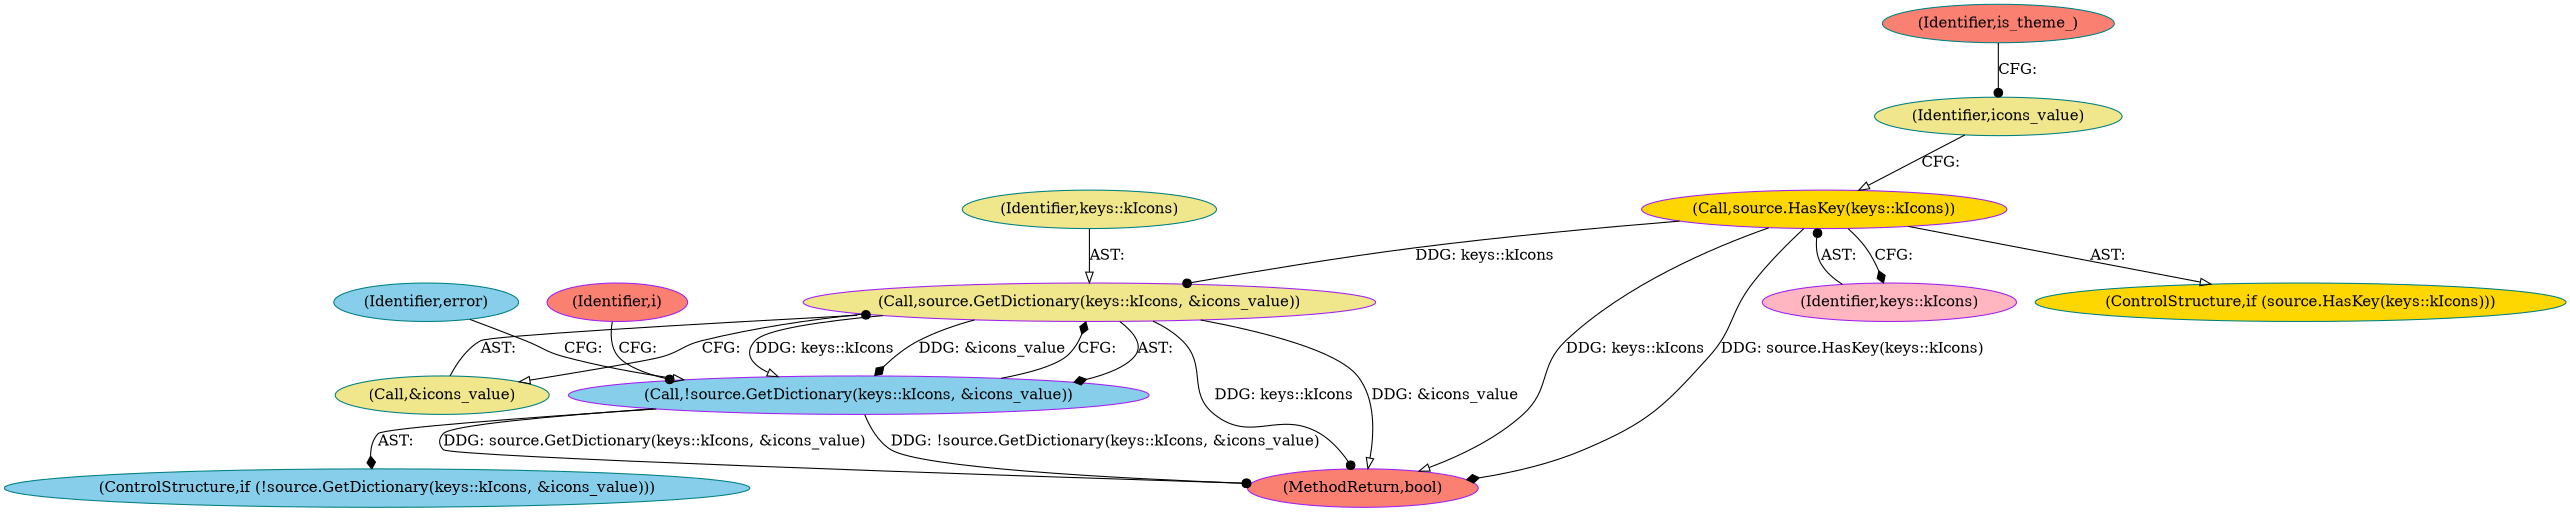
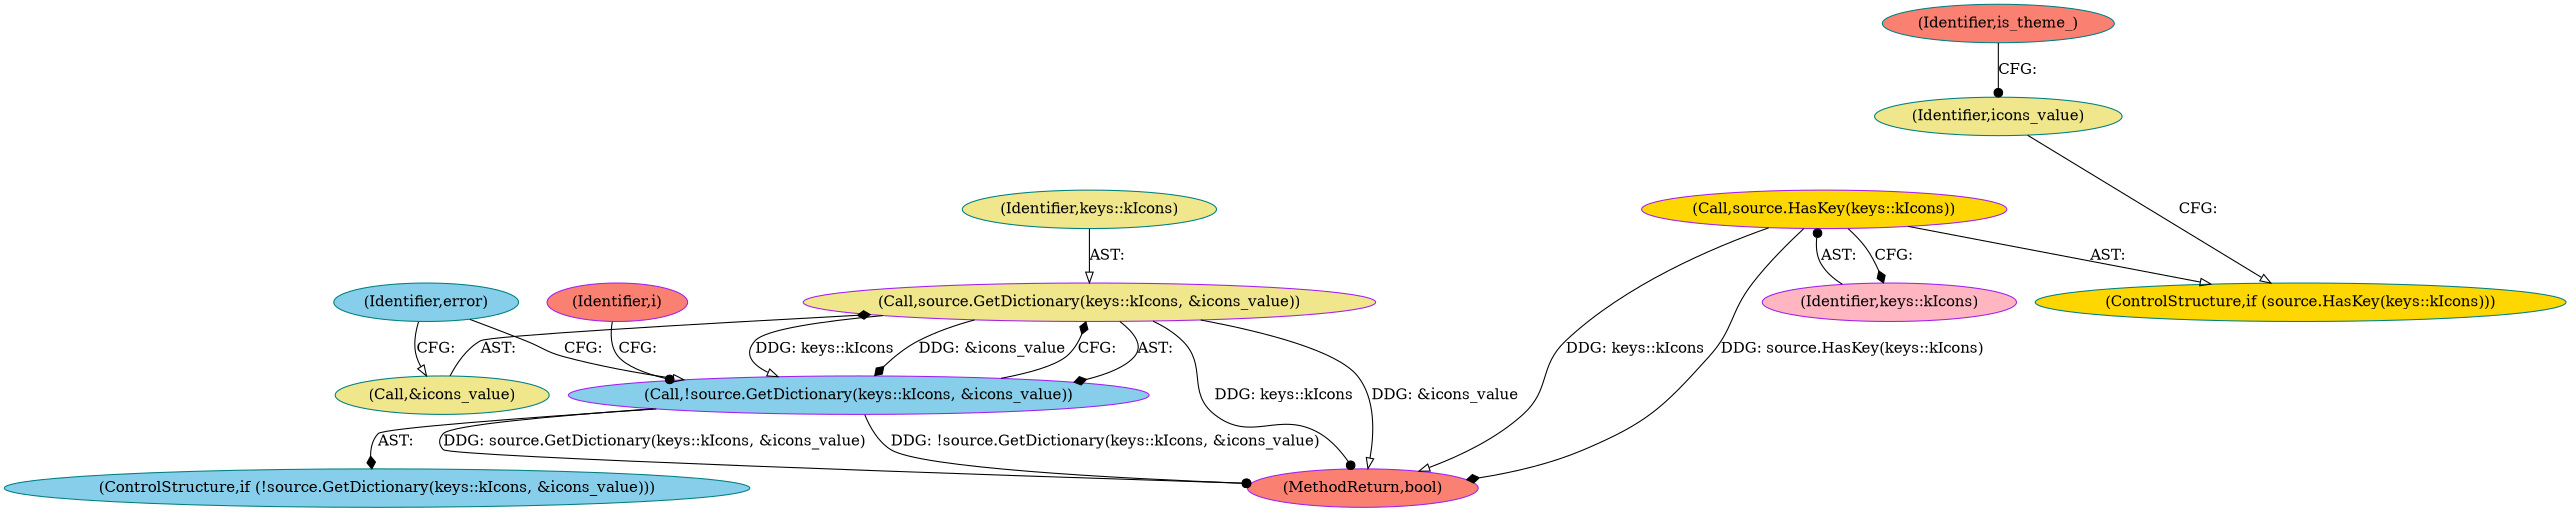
(1917, 160) -> (2145, 206)
(1435, 245) -> none
(645, 327) -> (645, 327)
(695, 343) -> (415, 345)
